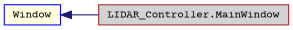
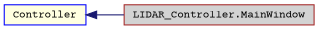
(32, 15) -> (45, 15)
